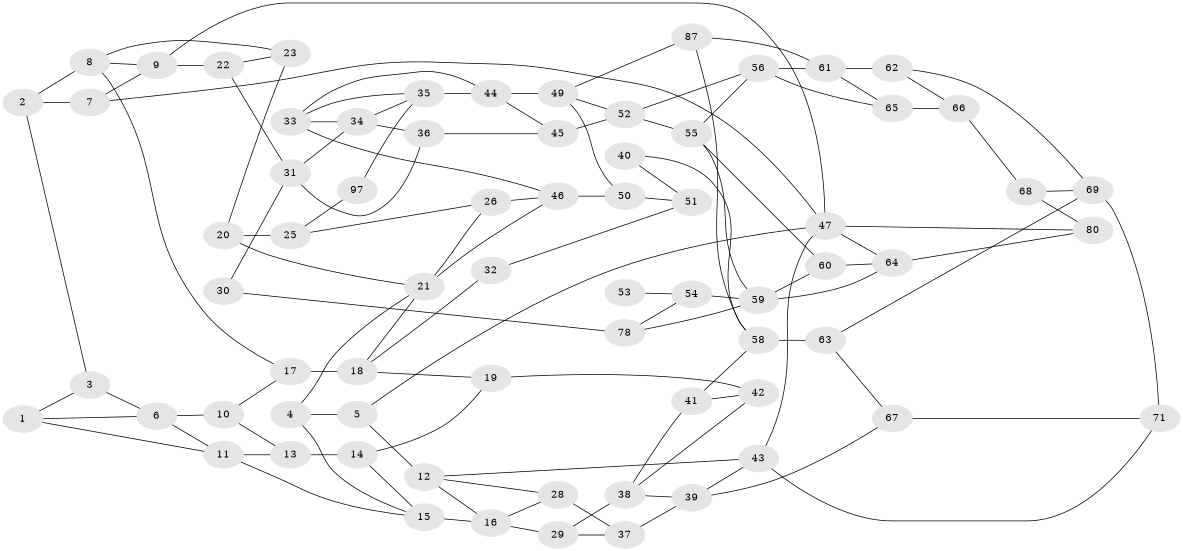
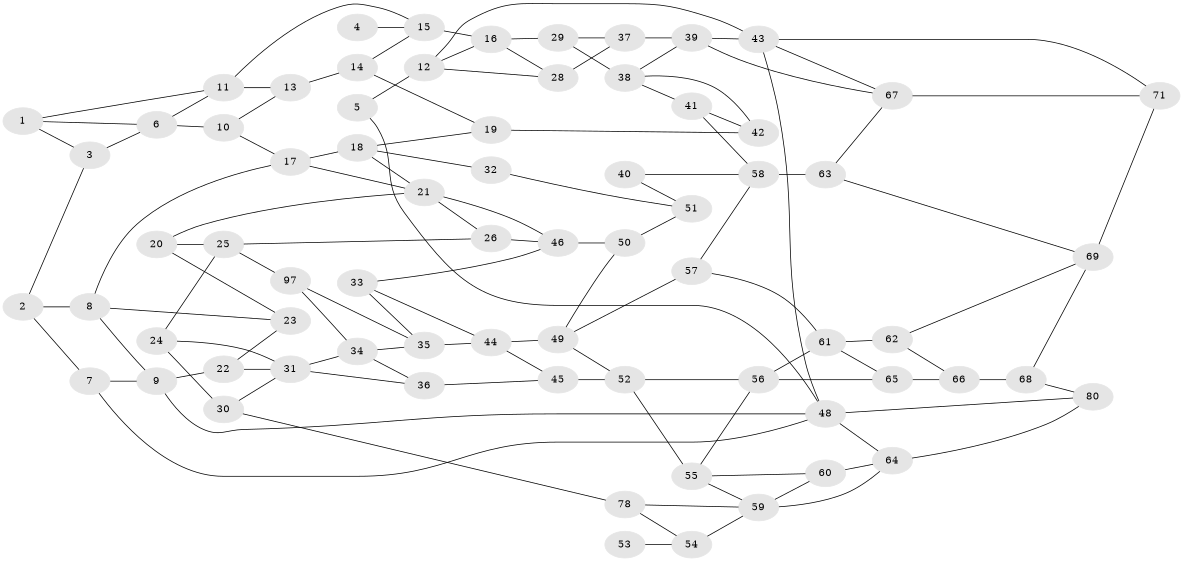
(692, 37) -> (692, 271)
none -> (826, 68)
(324, 122) -> (325, 316)
(826, 226) -> (826, 414)
none -> (157, 341)
(347, 342) -> (357, 177)
(324, 415) -> none
